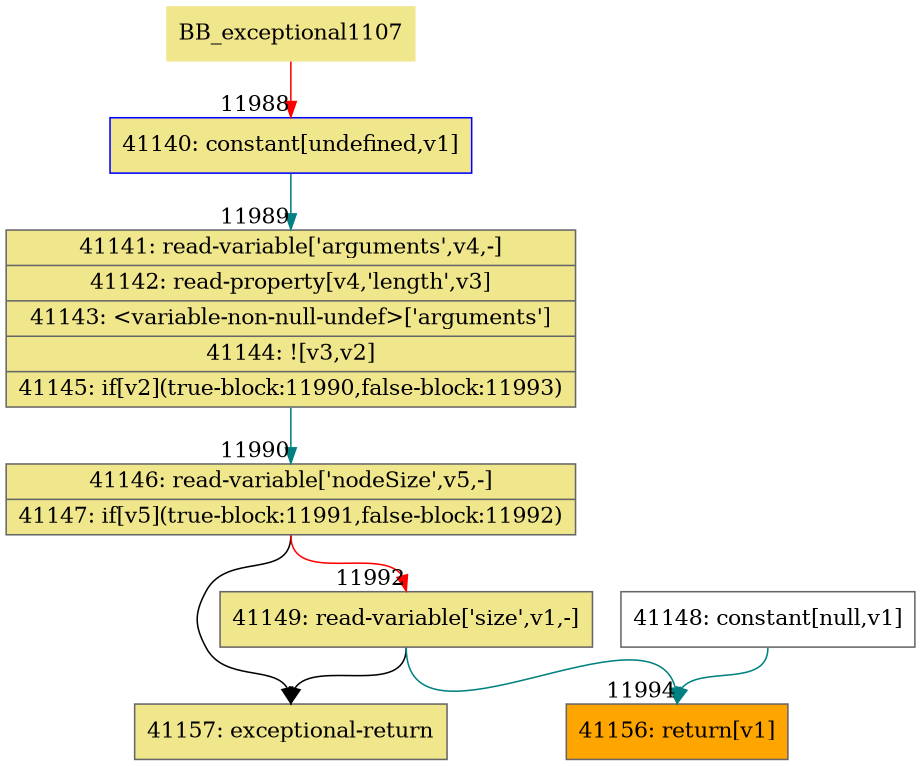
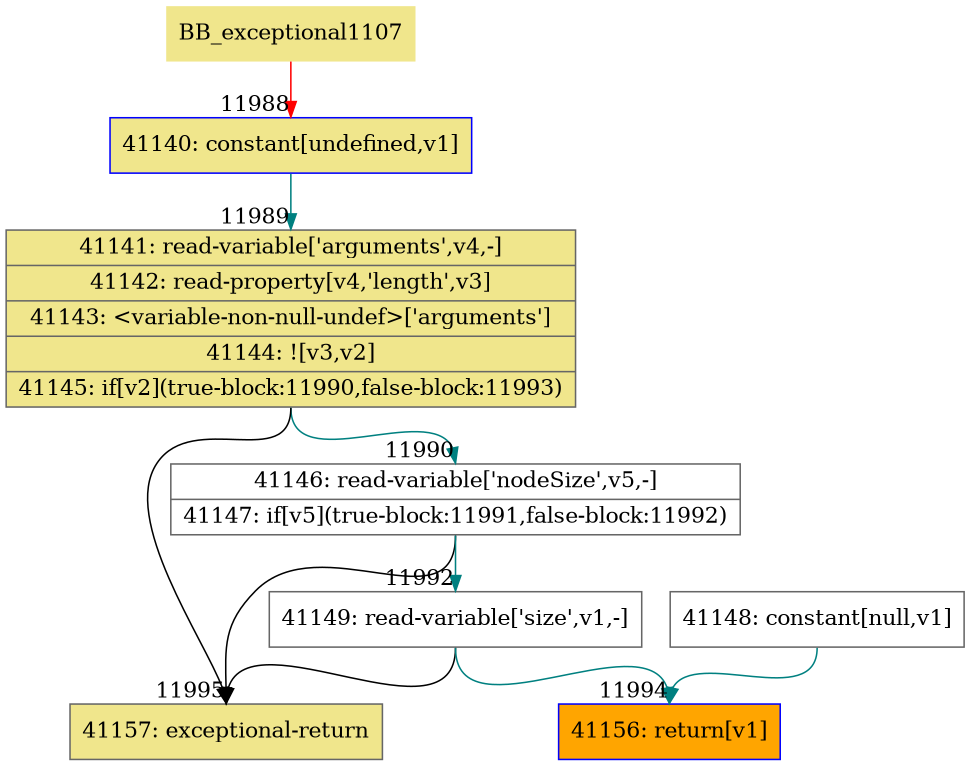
(291, 499) -> (456, 499)
none -> (149, 503)
(341, 563) -> (456, 555)
(406, 619) -> (456, 619)
(677, 732) -> (669, 732)
